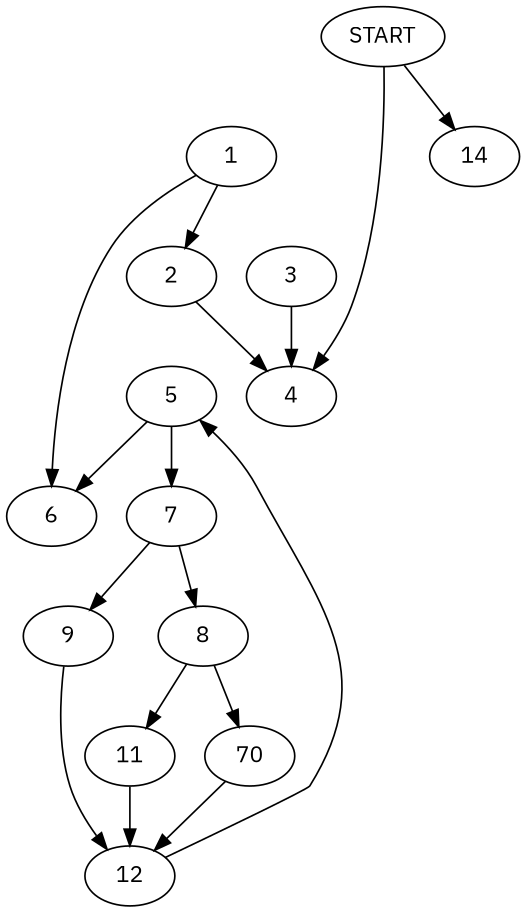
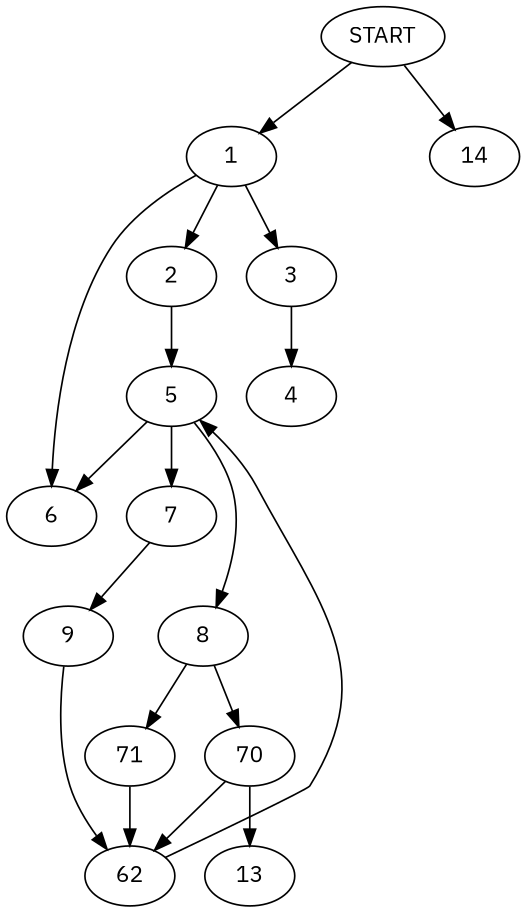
none -> (258, 209)
(374, 216) -> (313, 92)
(225, 330) -> (172, 328)
(185, 568) -> (235, 503)
(130, 756) -> (130, 756)
(130, 876) -> (130, 876)
none -> (250, 876)
